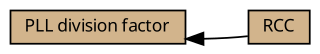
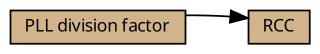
(226, 38) -> (208, 16)
